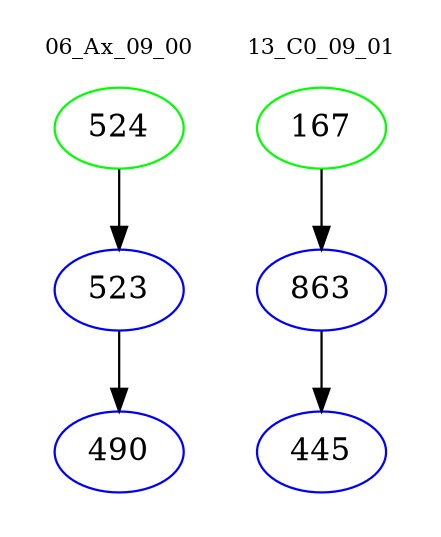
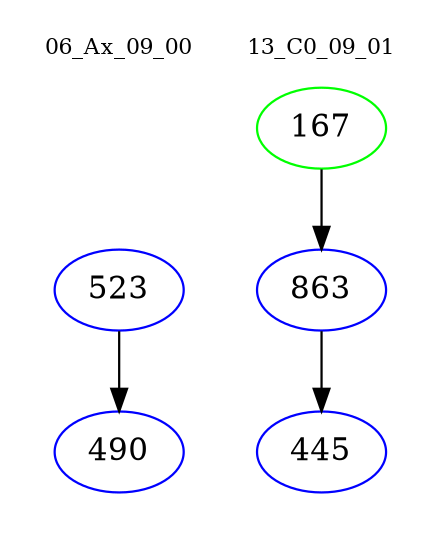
(119, 128) -> none
